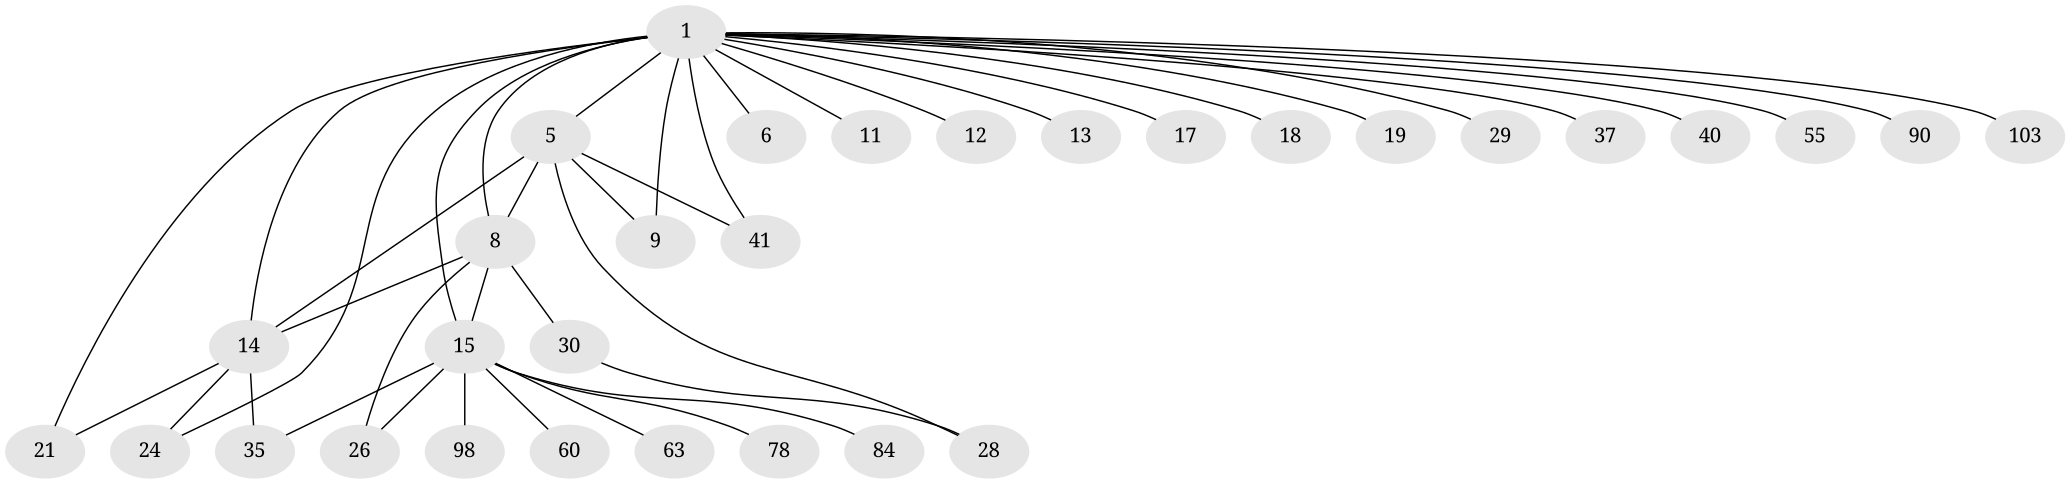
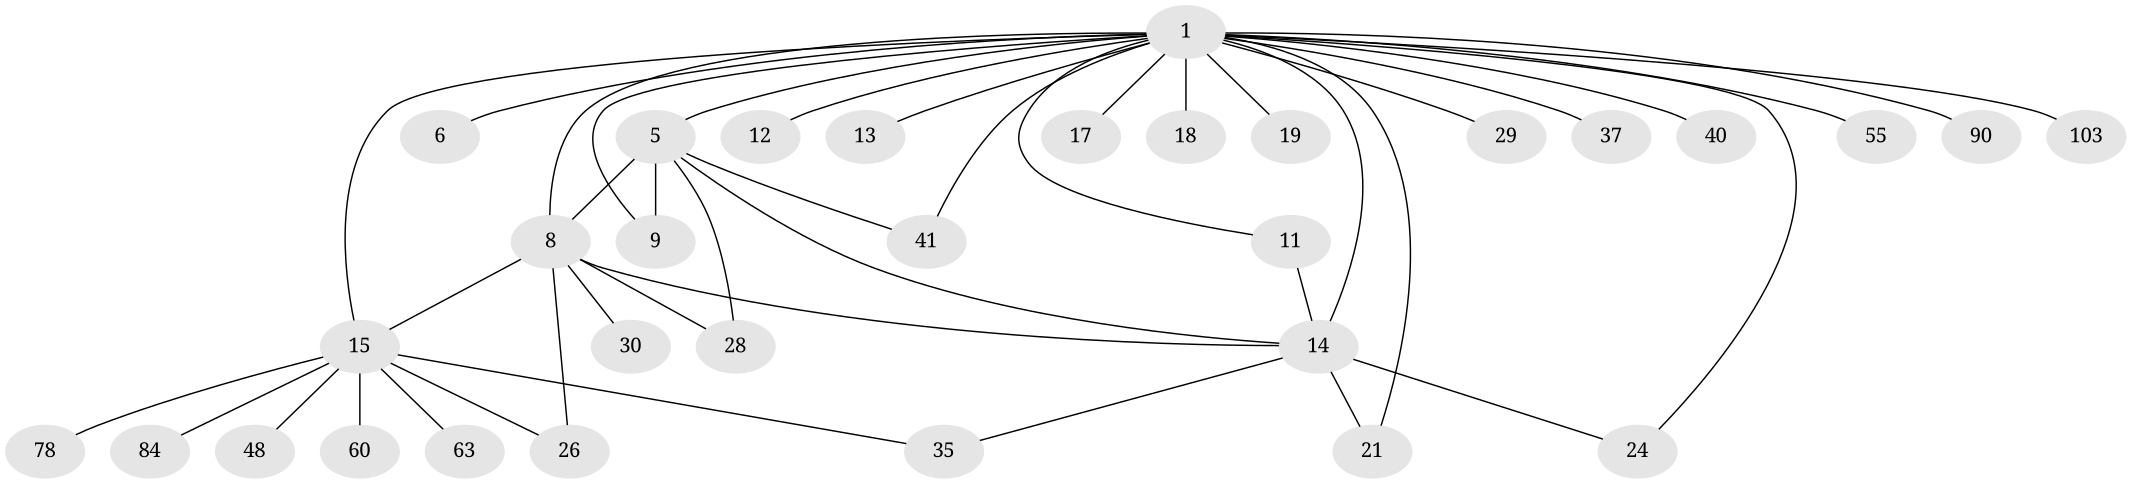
none -> (1305, 294)
(781, 398) -> (643, 294)
(465, 452) -> (255, 452)
